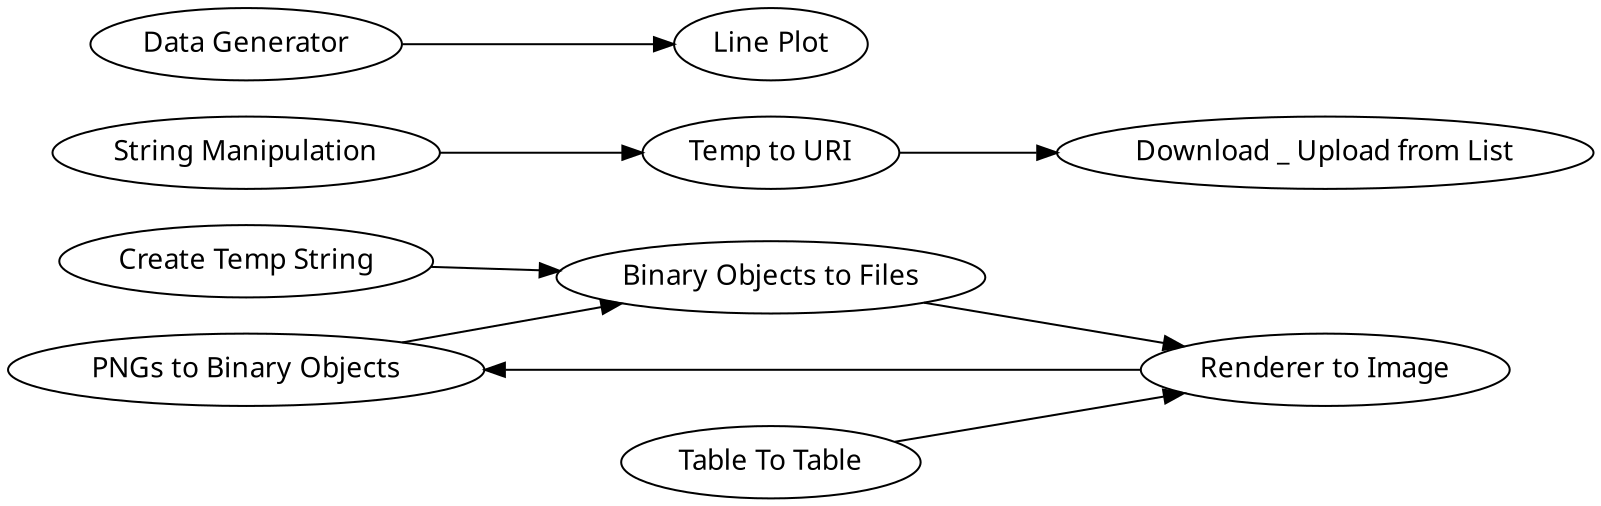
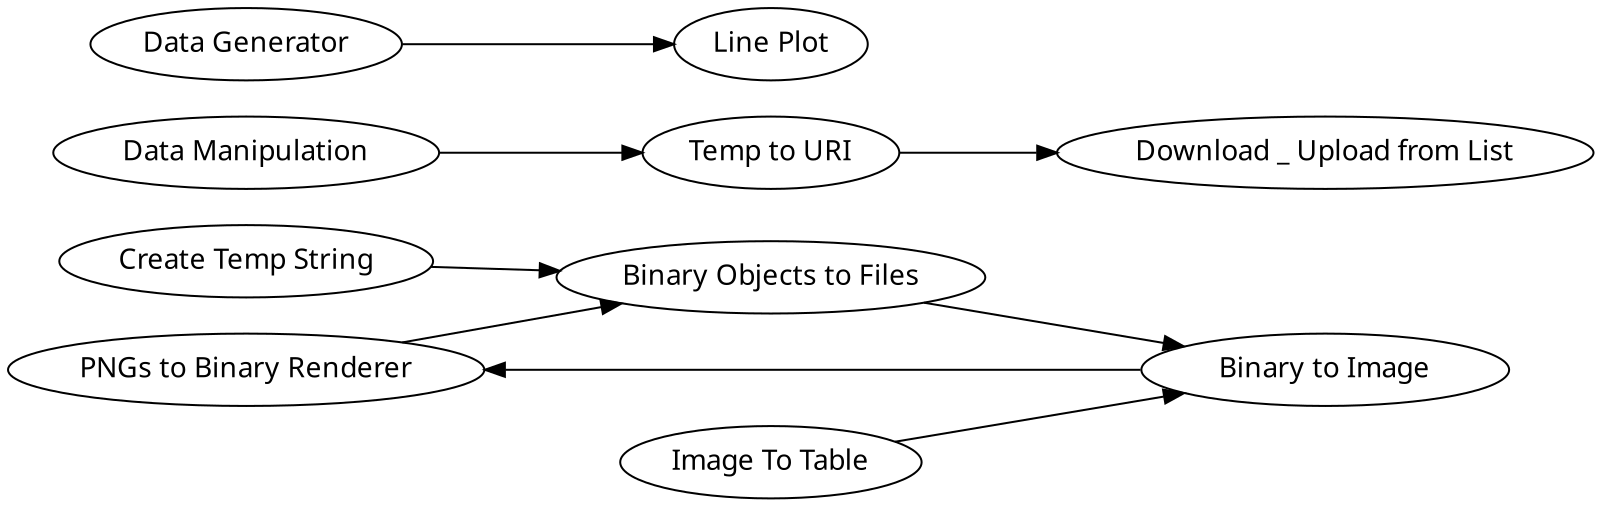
(246, 153) -> (246, 153)
(246, 370) -> (246, 370)
(1325, 370) -> (1325, 370)
(771, 462) -> (771, 462)
